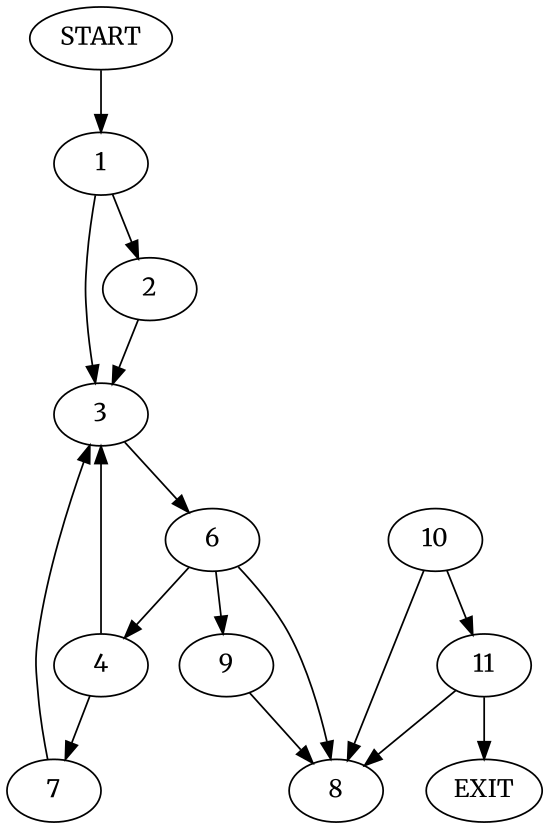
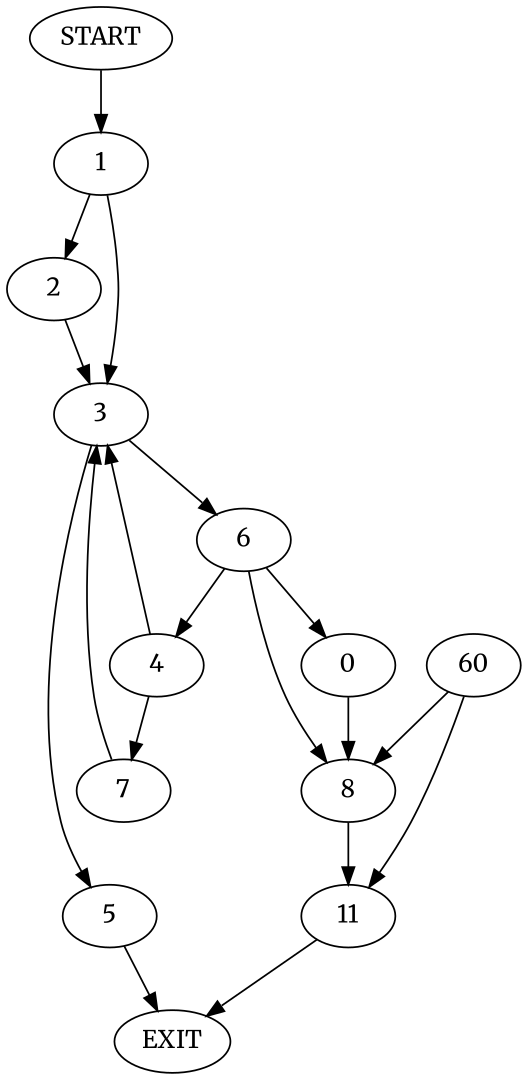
(435, 540) -> (474, 665)
(226, 665) -> (348, 665)
(417, 722) -> (348, 845)
none -> (110, 916)
